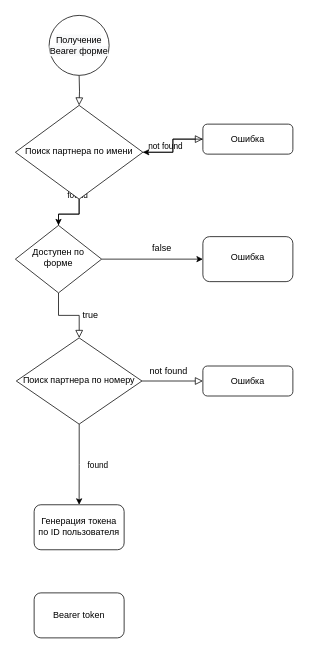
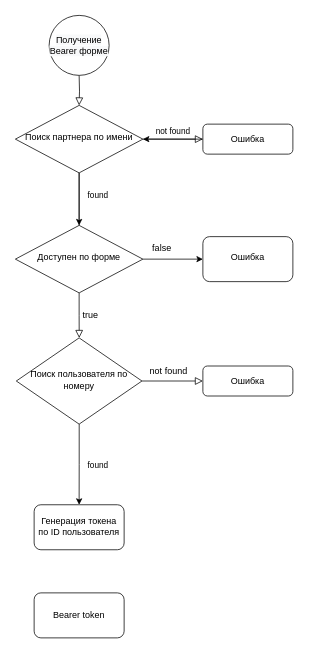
(79, 152) -> (79, 139)
(59, 259) -> (79, 259)
(79, 380) -> (79, 380)
